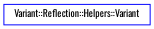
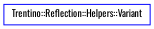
(77, 15) -> (77, 15)
